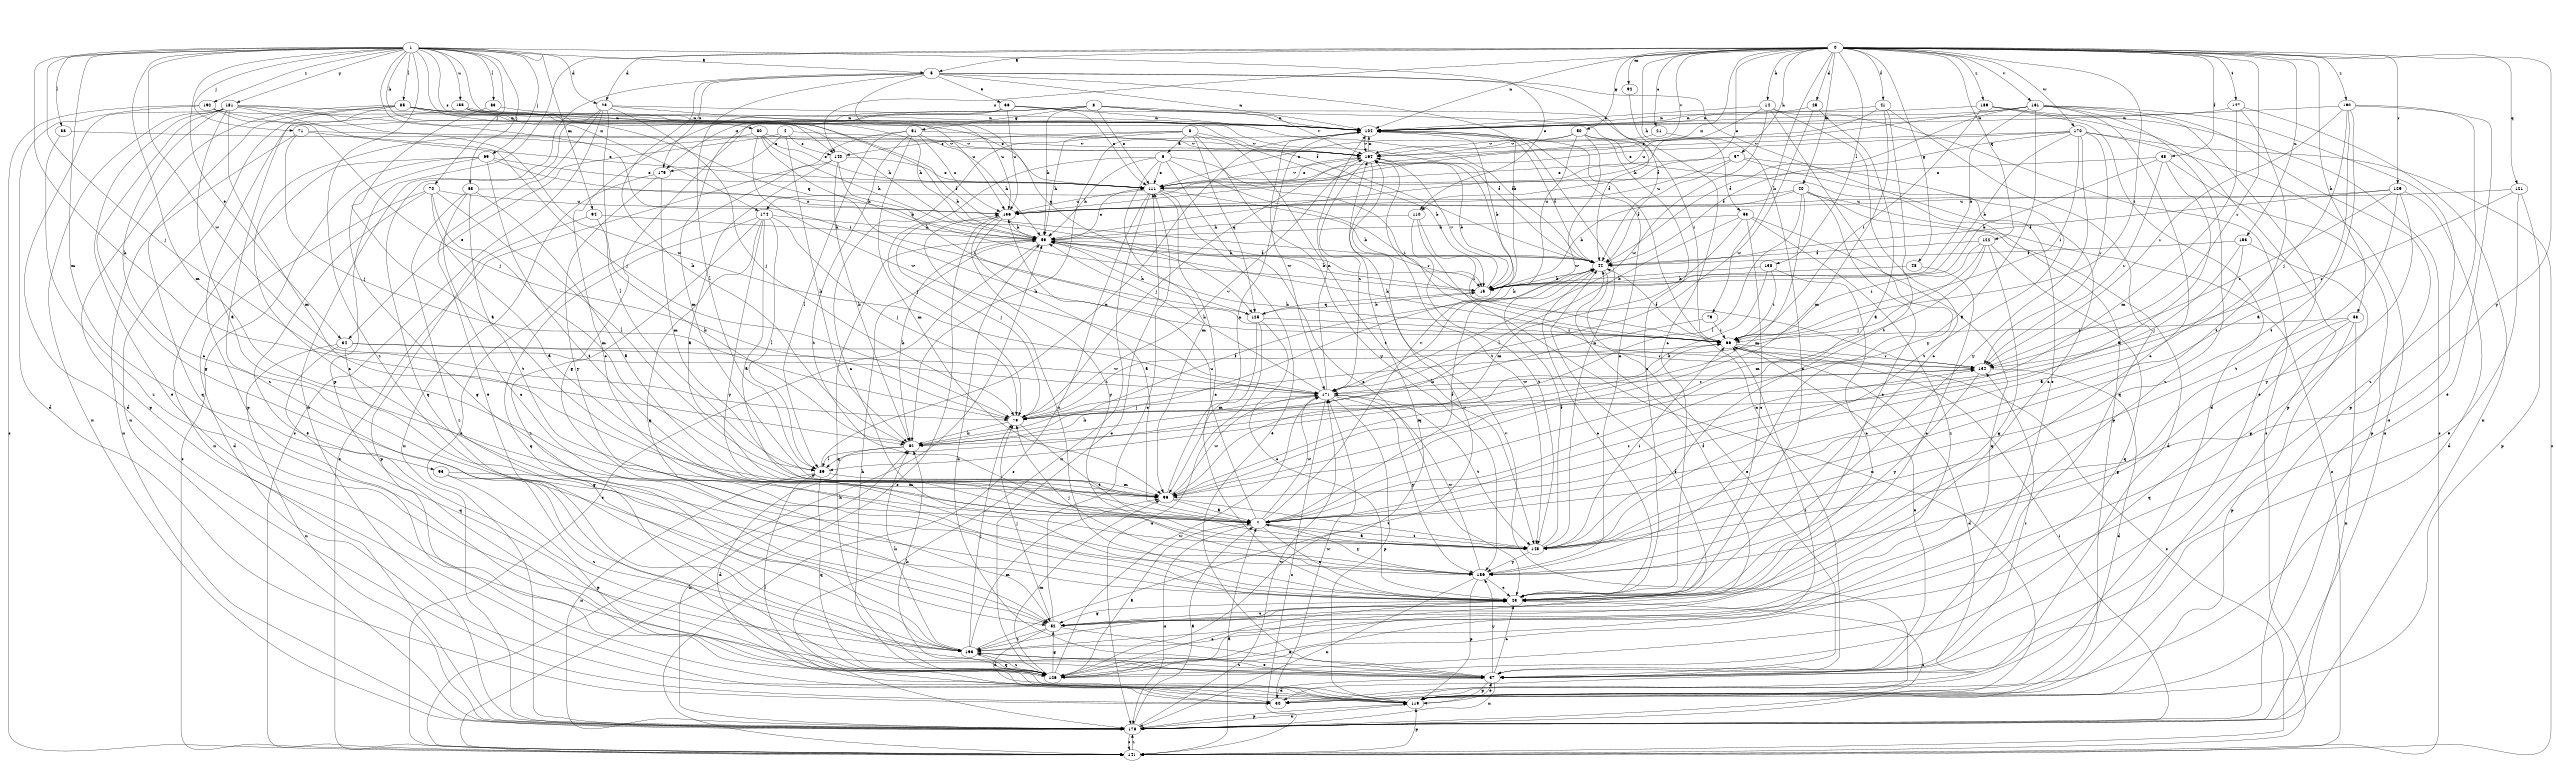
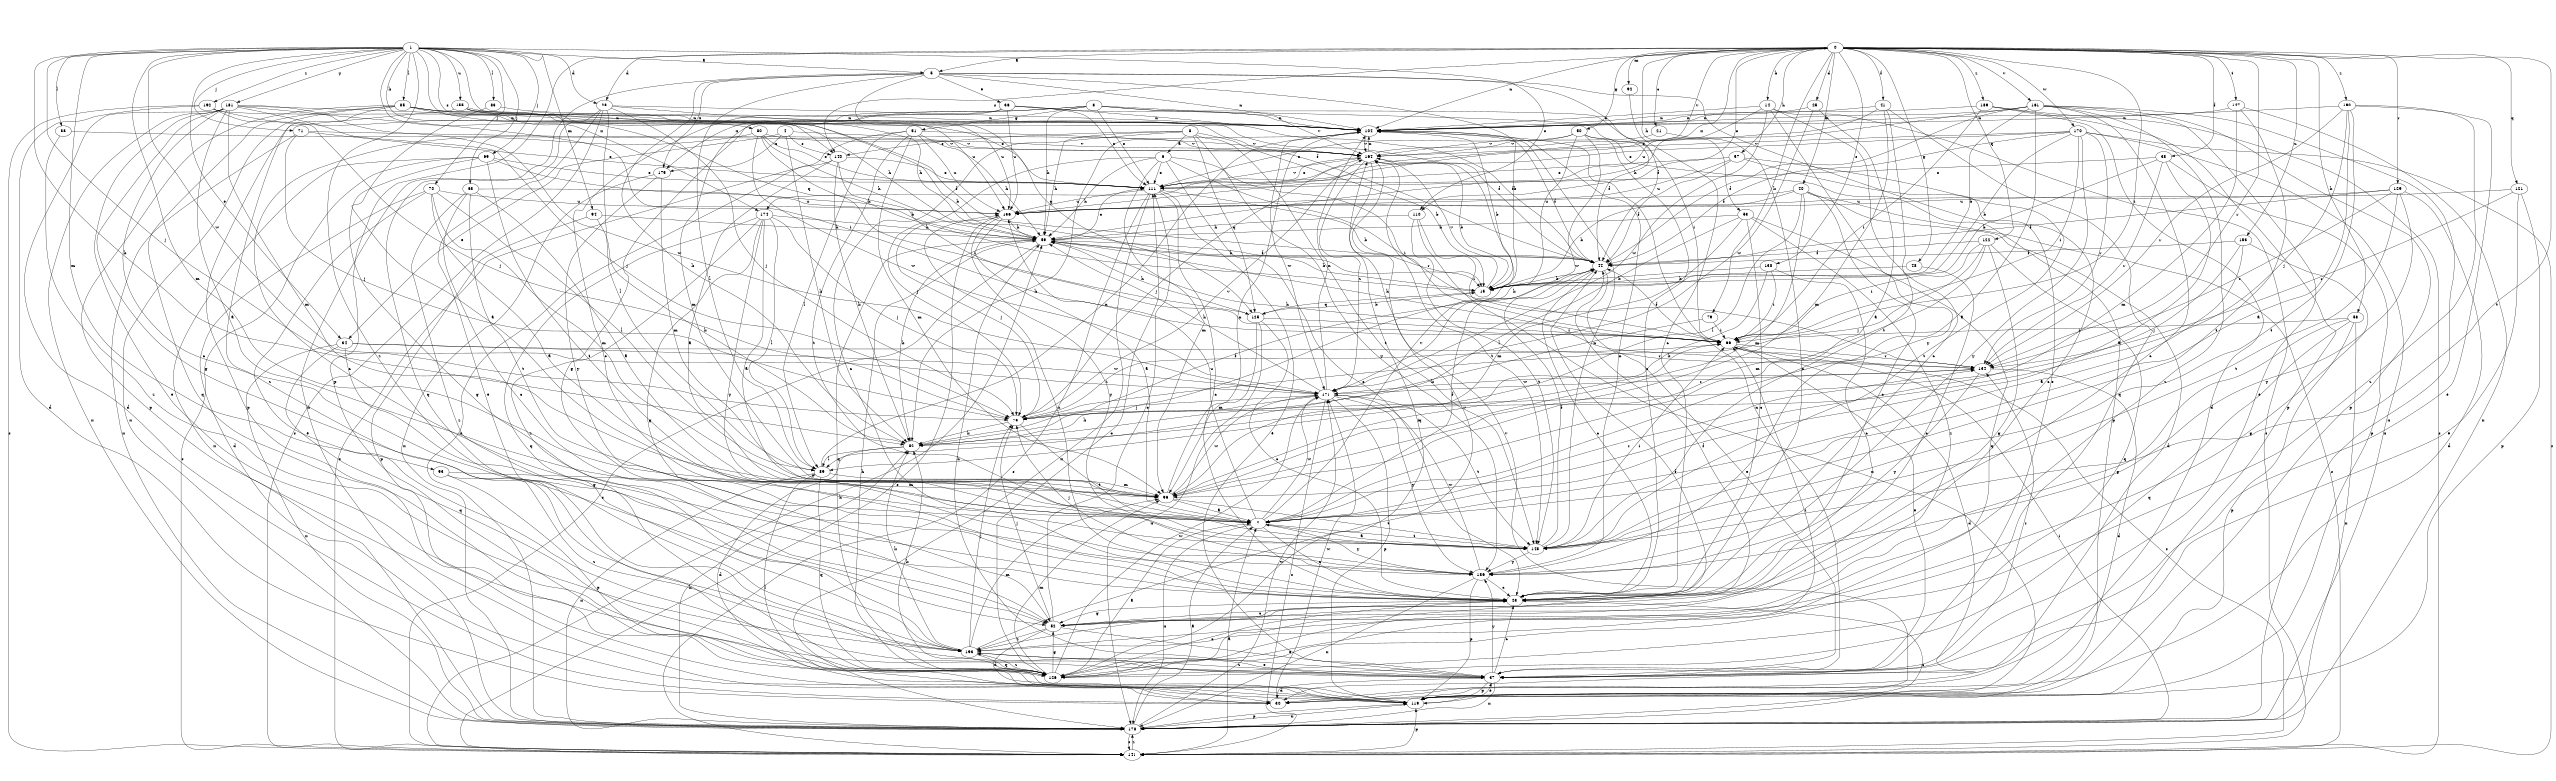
(1663, 138) -> (1684, 130)
(1856, 157) -> (1856, 157)
(2497, 305) -> (2497, 305)
